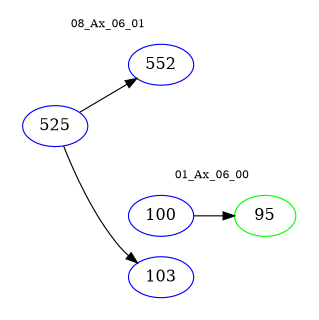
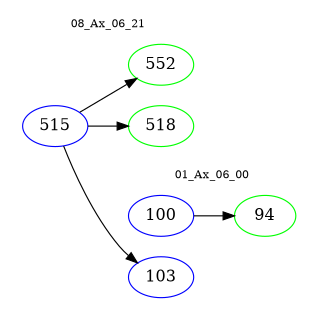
(108, 24) -> (108, 24)
(161, 65) -> (161, 65)
(55, 126) -> (55, 126)
none -> (161, 126)
(265, 216) -> (265, 216)
